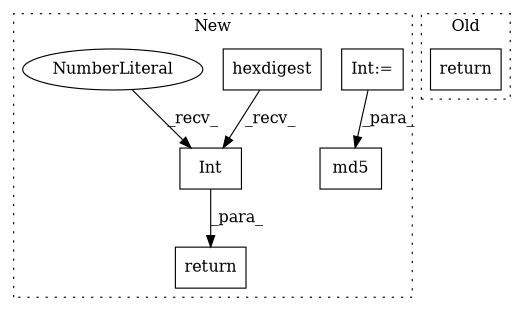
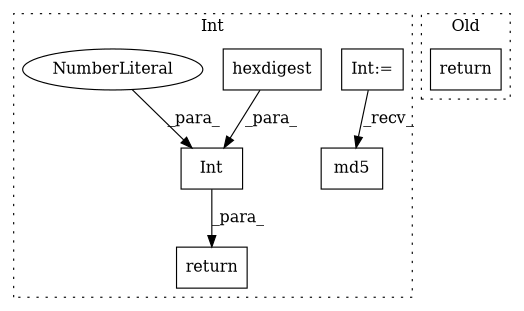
(213, 27) -> (213, 27)
(193, 119) -> (194, 119)
(270, 119) -> (271, 119)
(388, 119) -> (389, 119)
